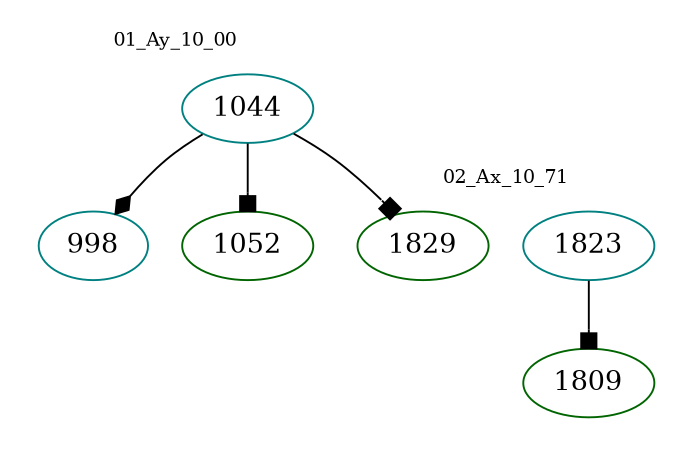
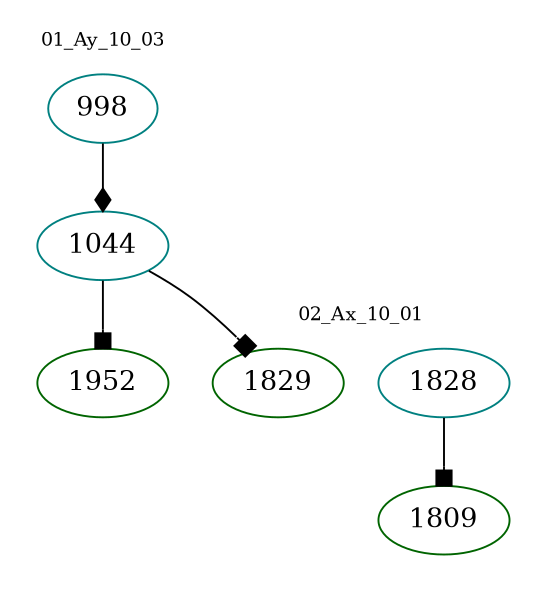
(175, 41) -> (103, 41)
(164, 162) -> (103, 166)
(506, 178) -> (361, 315)
(248, 246) -> (103, 383)
(589, 246) -> (444, 383)
